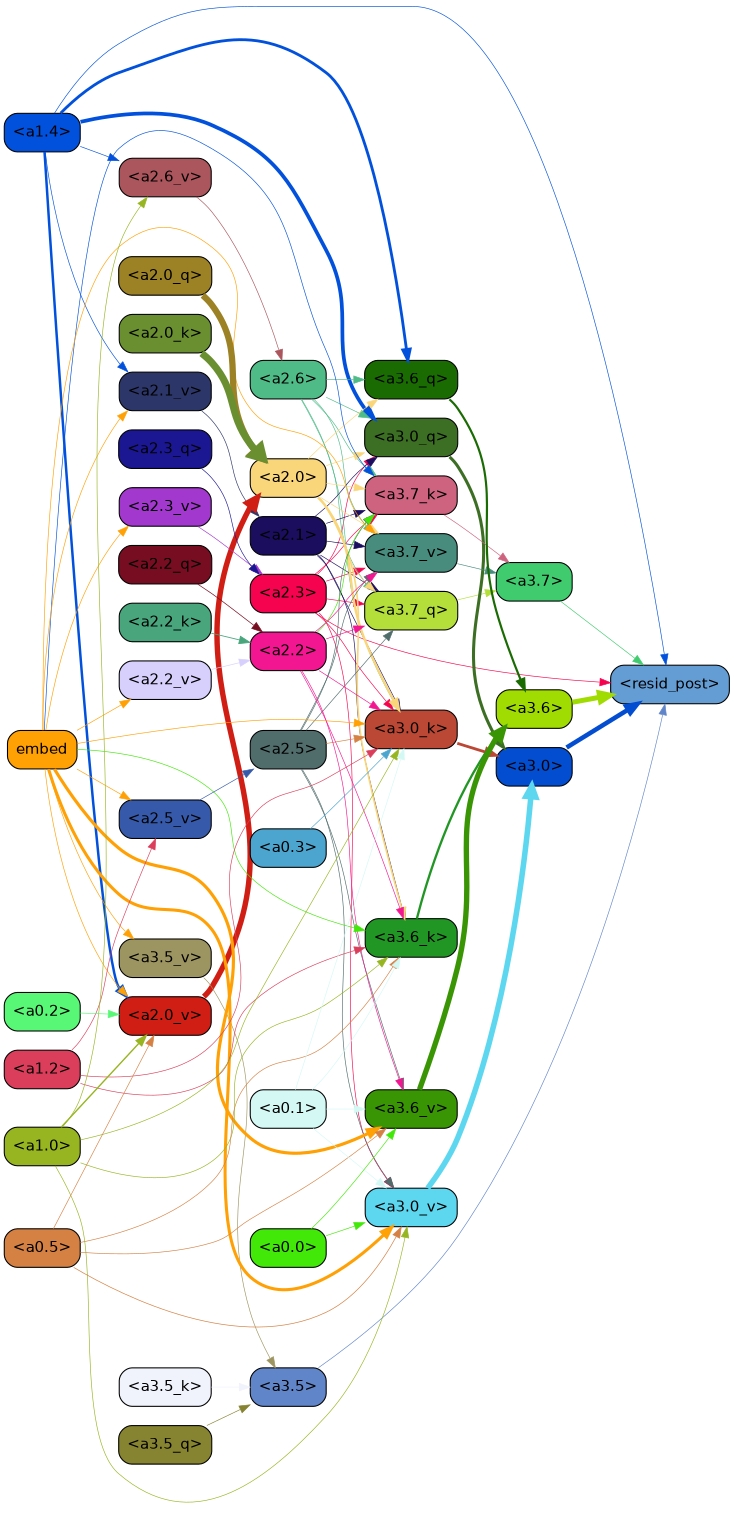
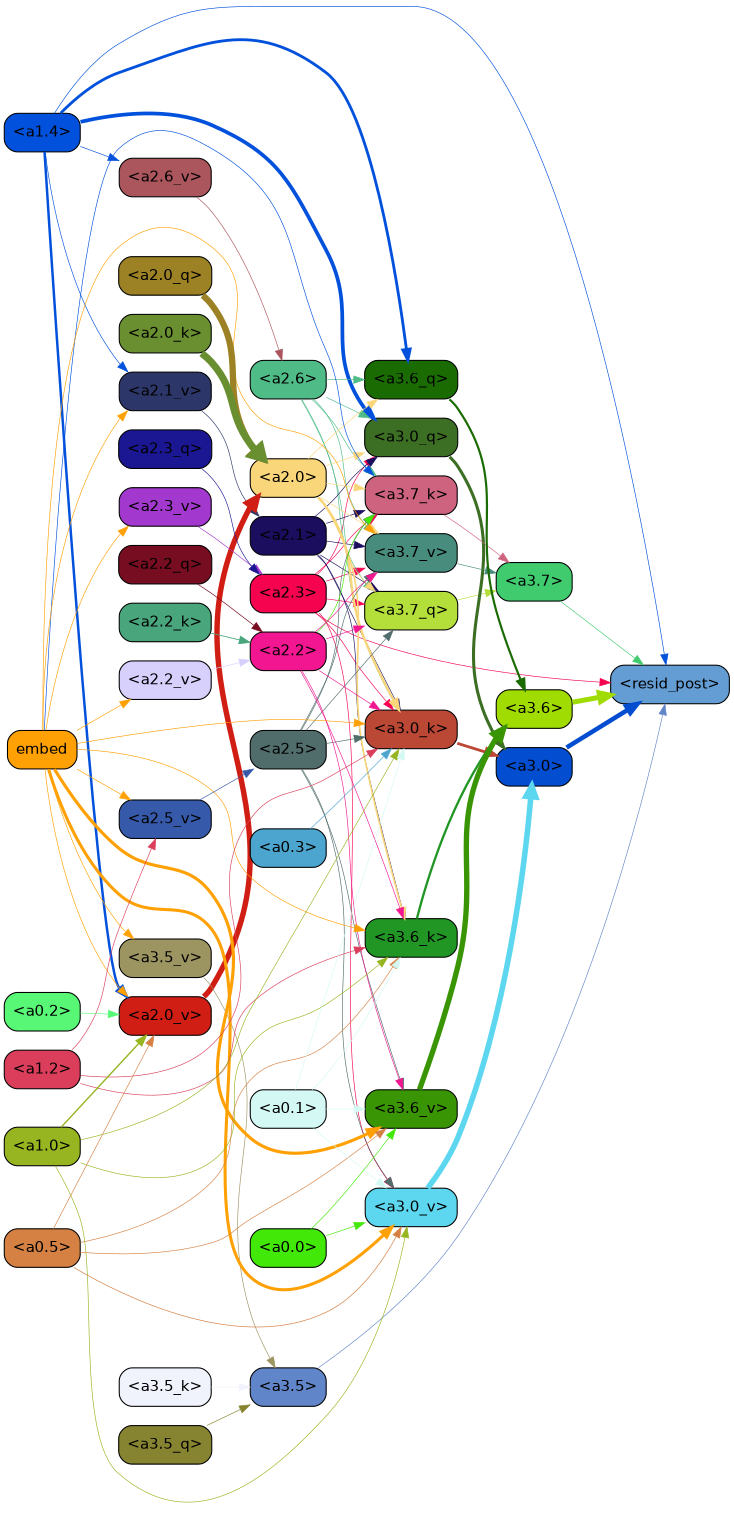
(102, 666) -> none
(342, 741) -> (342, 741)
(230, 821) -> (230, 821)
